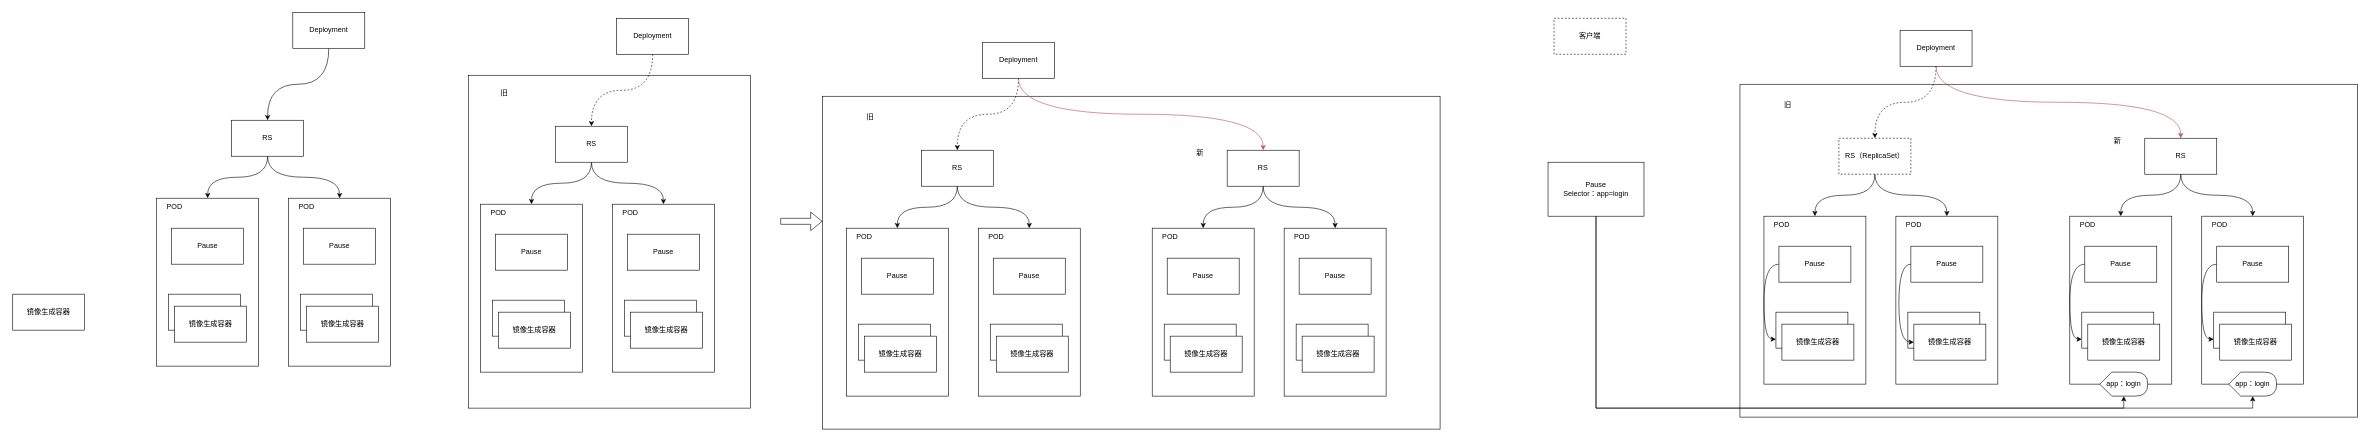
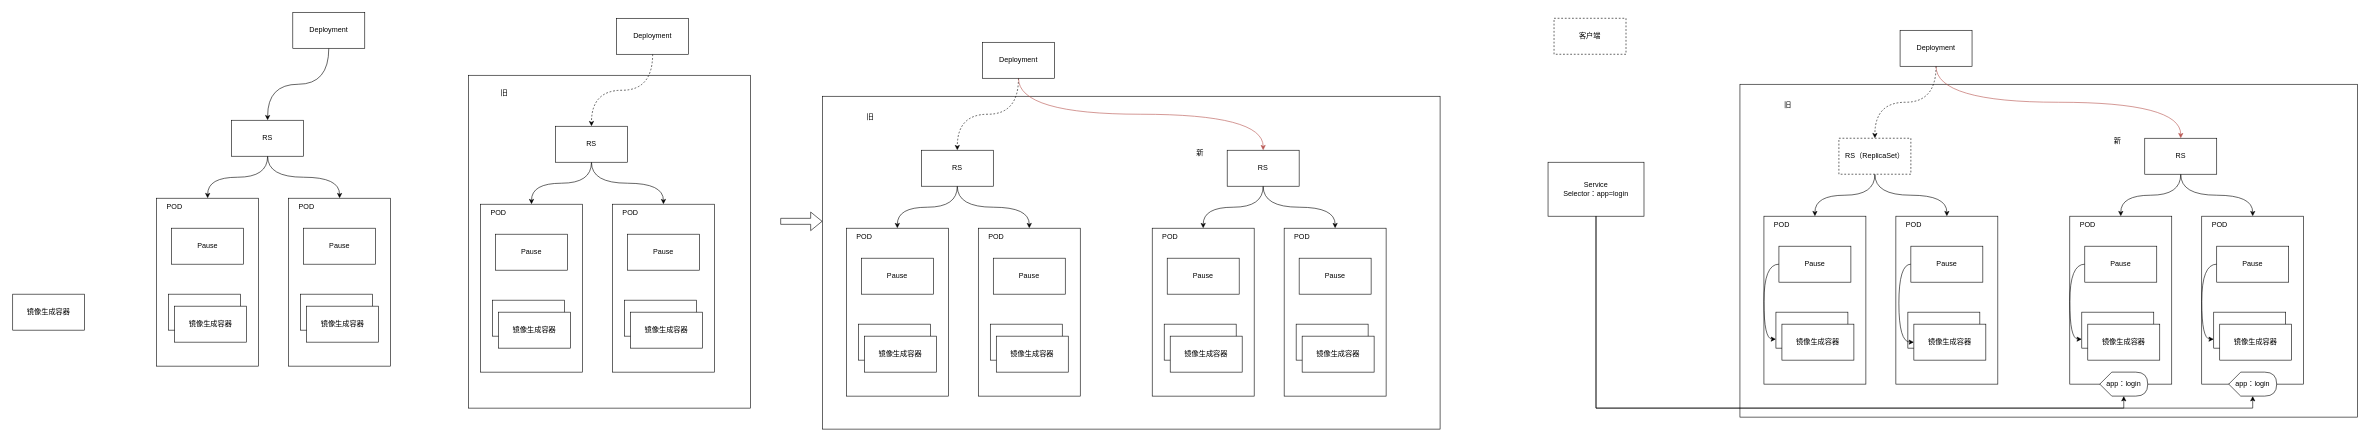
(1596, 189) -> (1596, 189)
